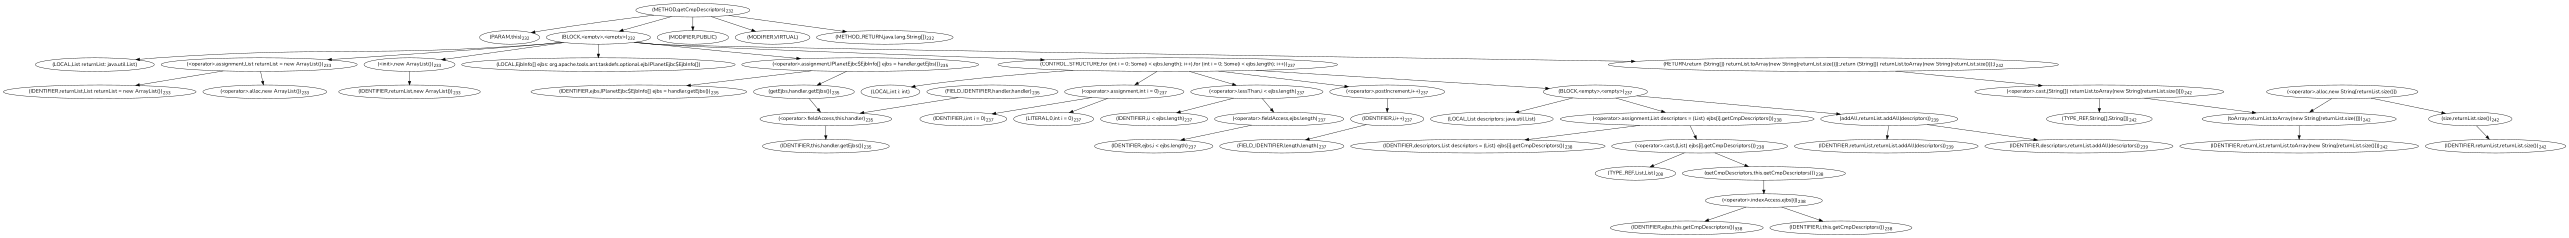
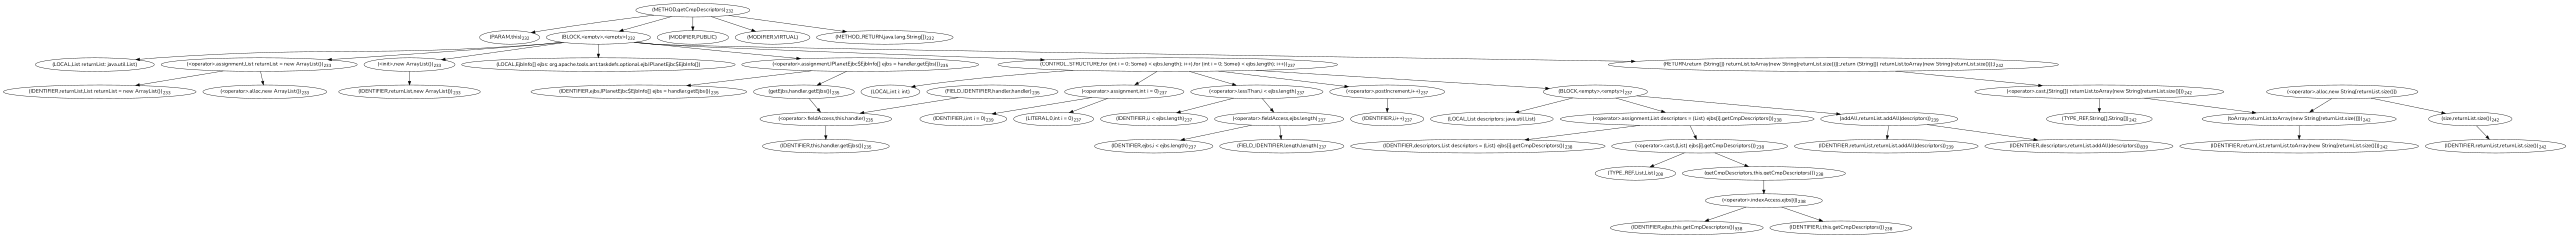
(990, 118) -> (990, 118)
(1338, 132) -> (1280, 131)
(2144, 146) -> (2144, 146)
